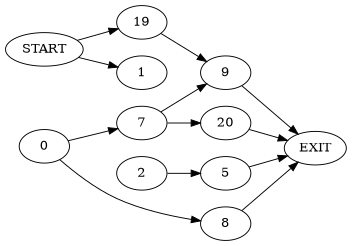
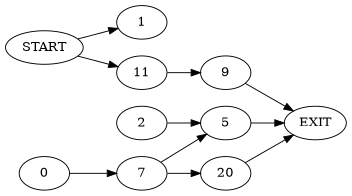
(142, 22) -> (142, 73)
(180, 100) -> (180, 151)
(226, 224) -> none
